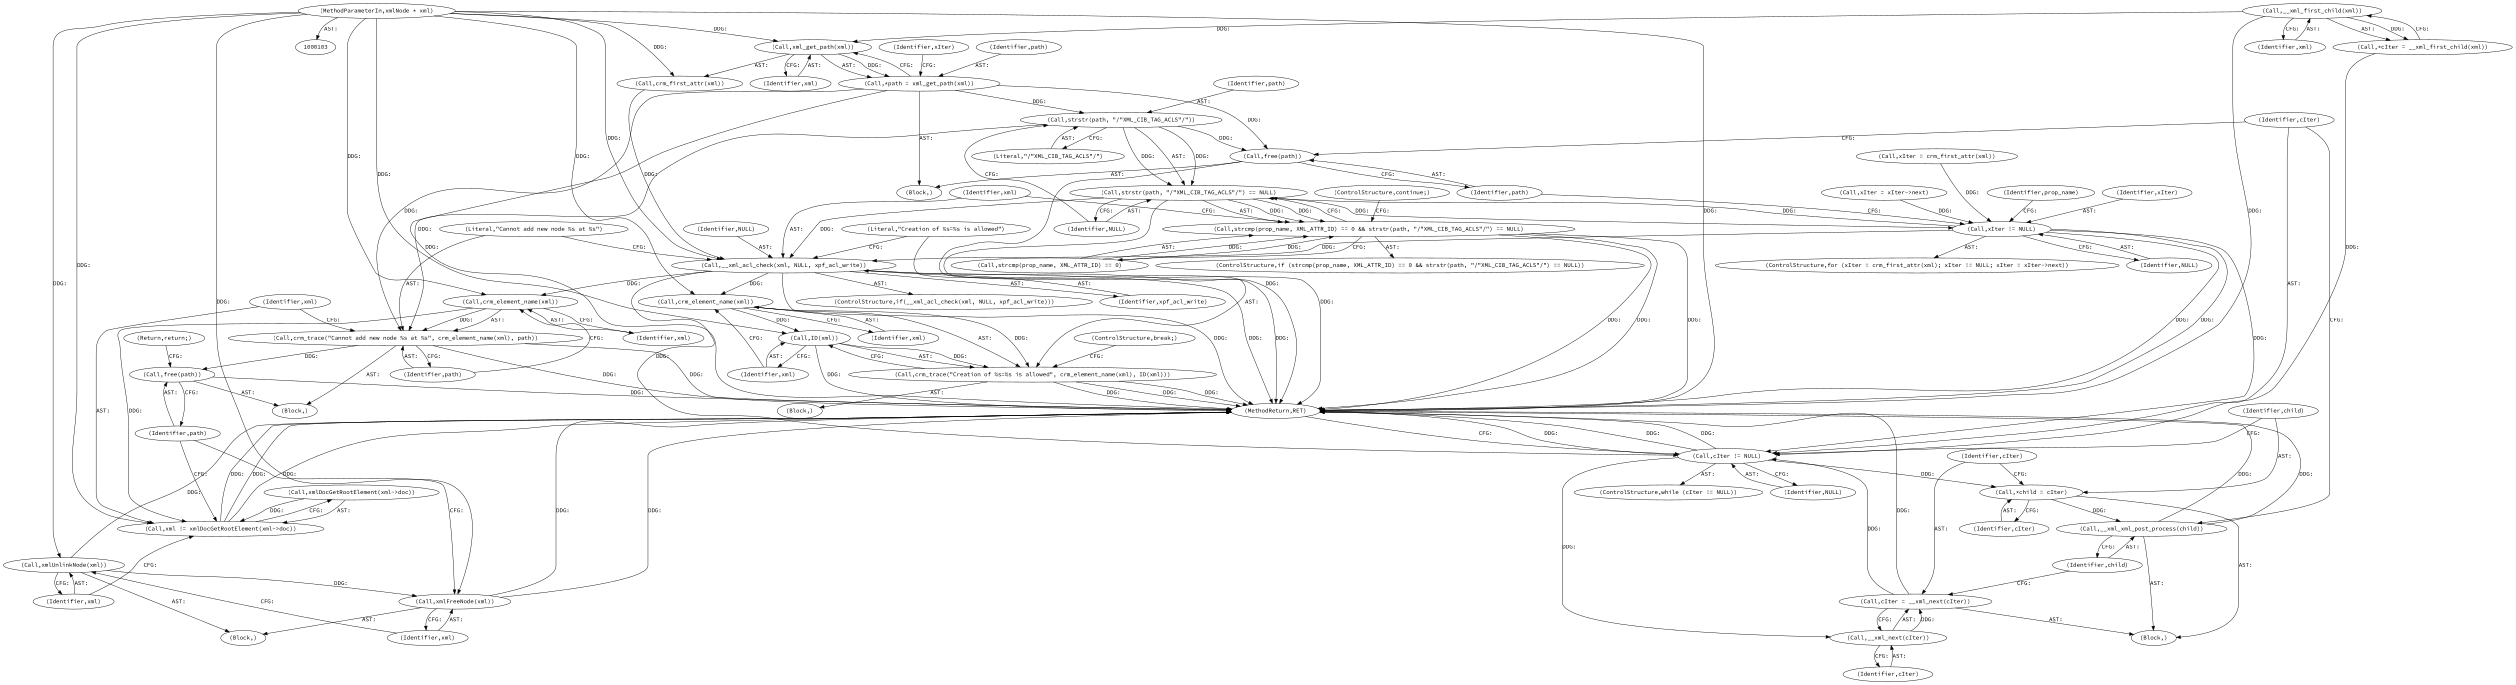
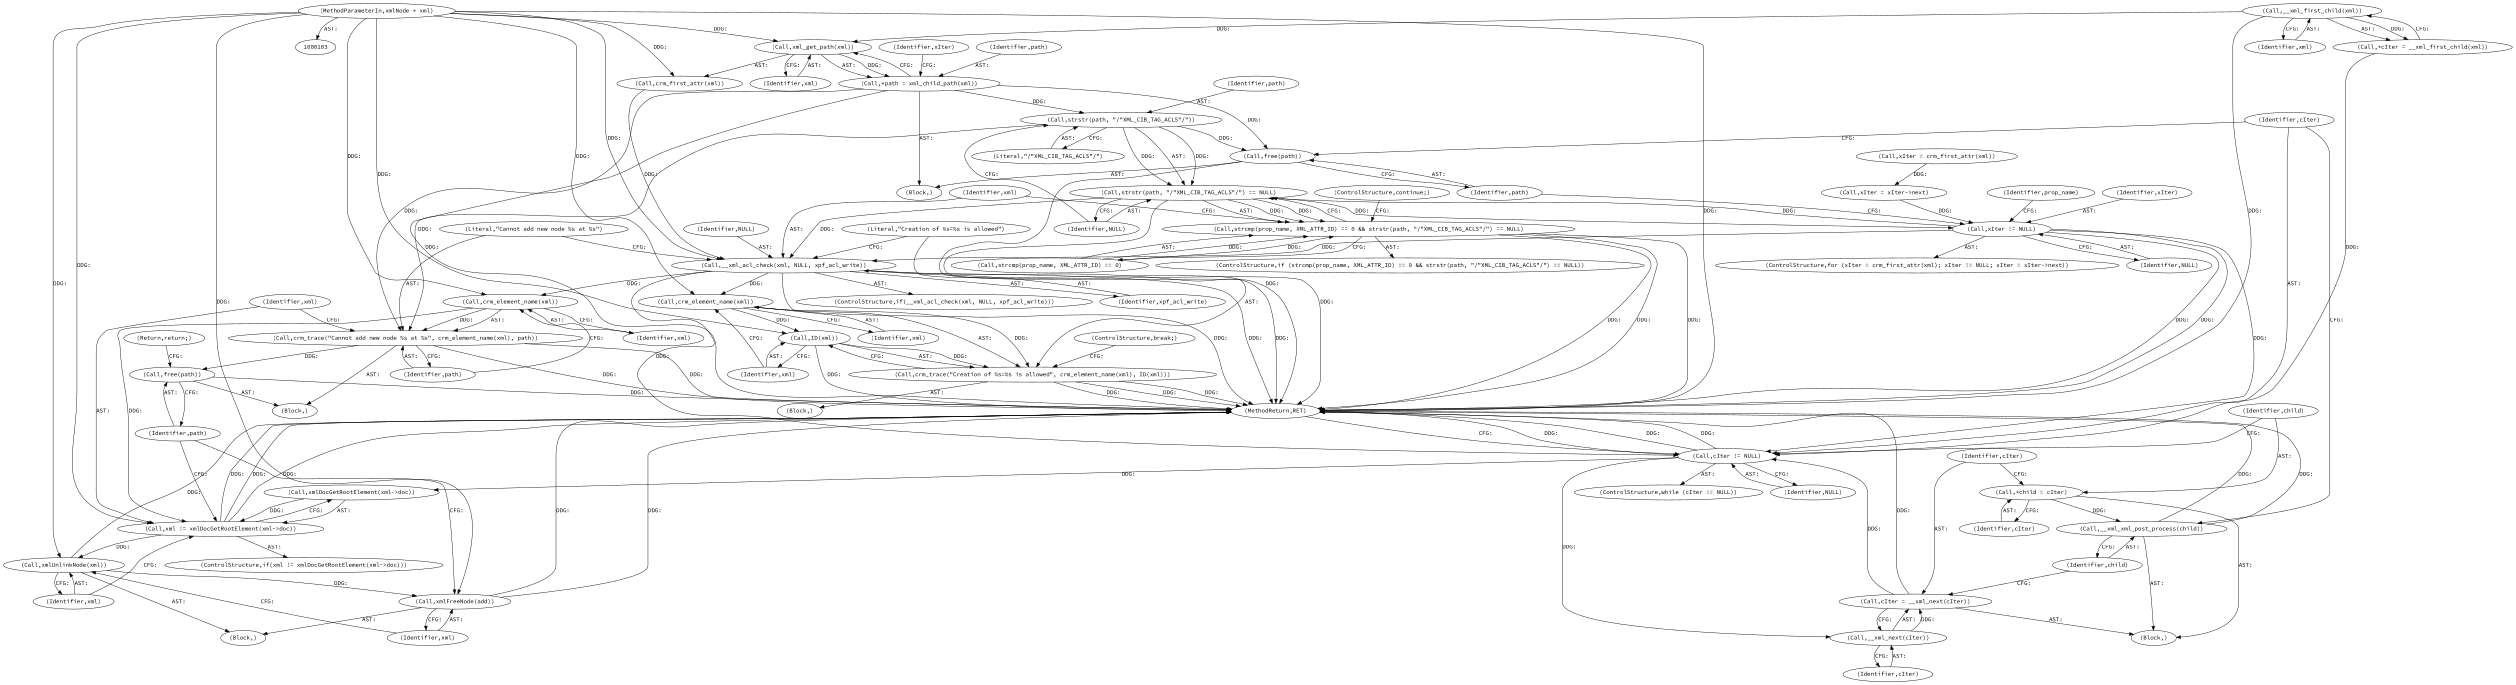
(919, 84) -> (919, 84)
(1961, 194) -> (1912, 173)
(1880, 472) -> (1058, 474)
none -> (121, 543)
none -> (304, 565)
(455, 602) -> (455, 602)
